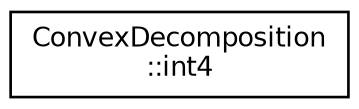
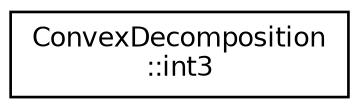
(180, 55) -> (180, 55)
